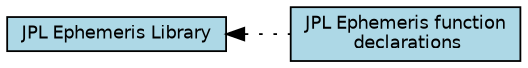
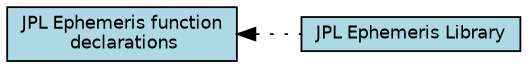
(268, 34) -> (278, 34)
